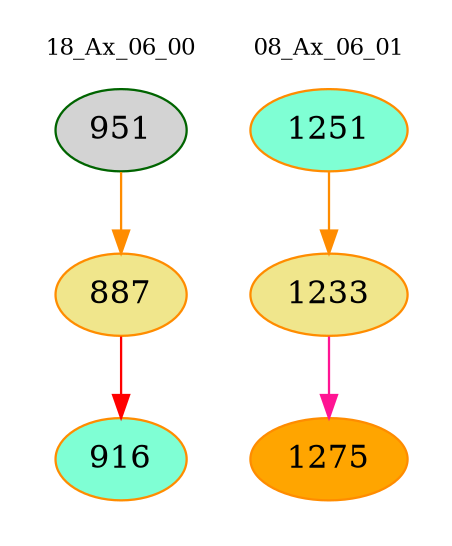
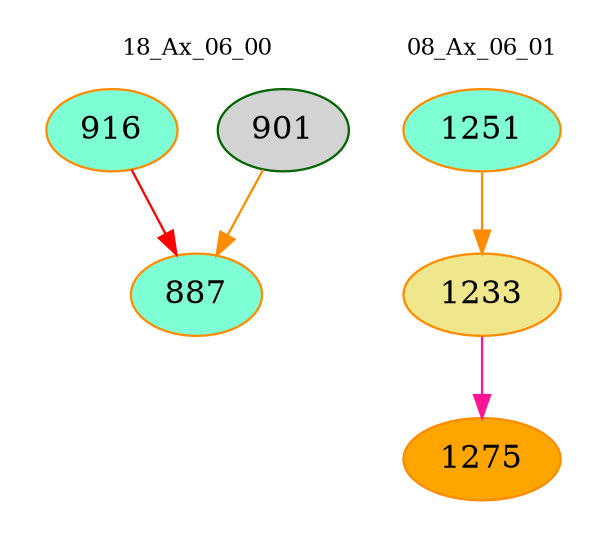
(121, 130) -> (283, 130)
(121, 295) -> (196, 295)
(121, 366) -> (149, 202)
